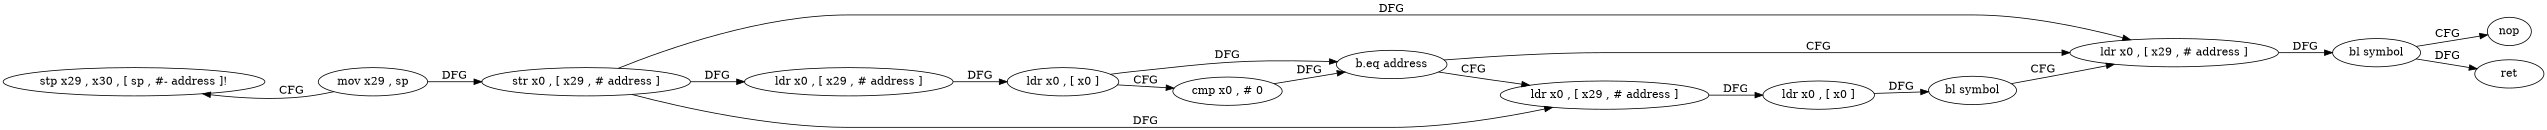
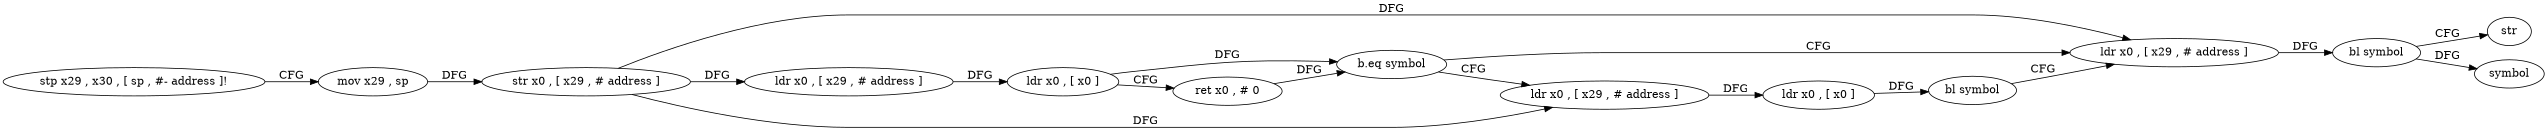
(2509, 31) -> (2509, 31)
(1392, 64) -> (1392, 64)
(2509, 74) -> (2509, 74)
(1228, 91) -> (1228, 91)
(273, 98) -> (288, 82)
